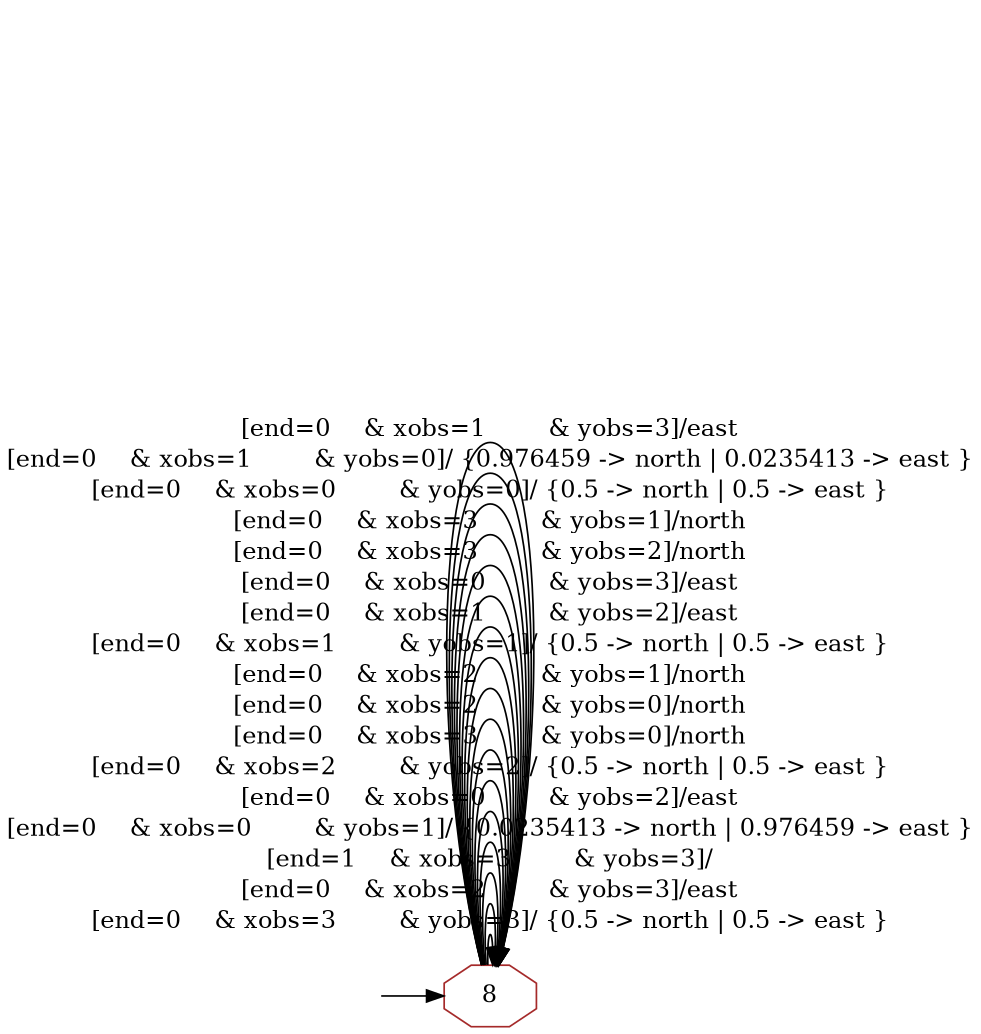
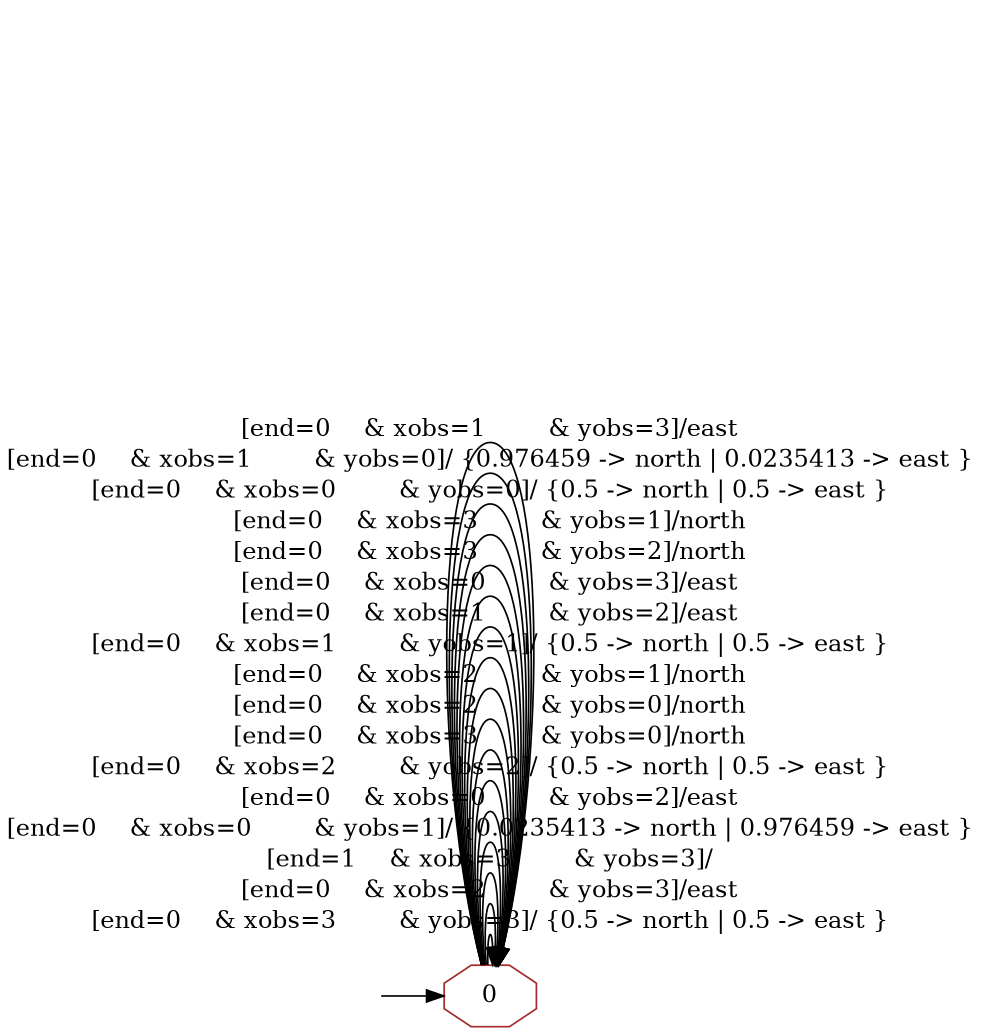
(490, 996) -> (490, 996)
